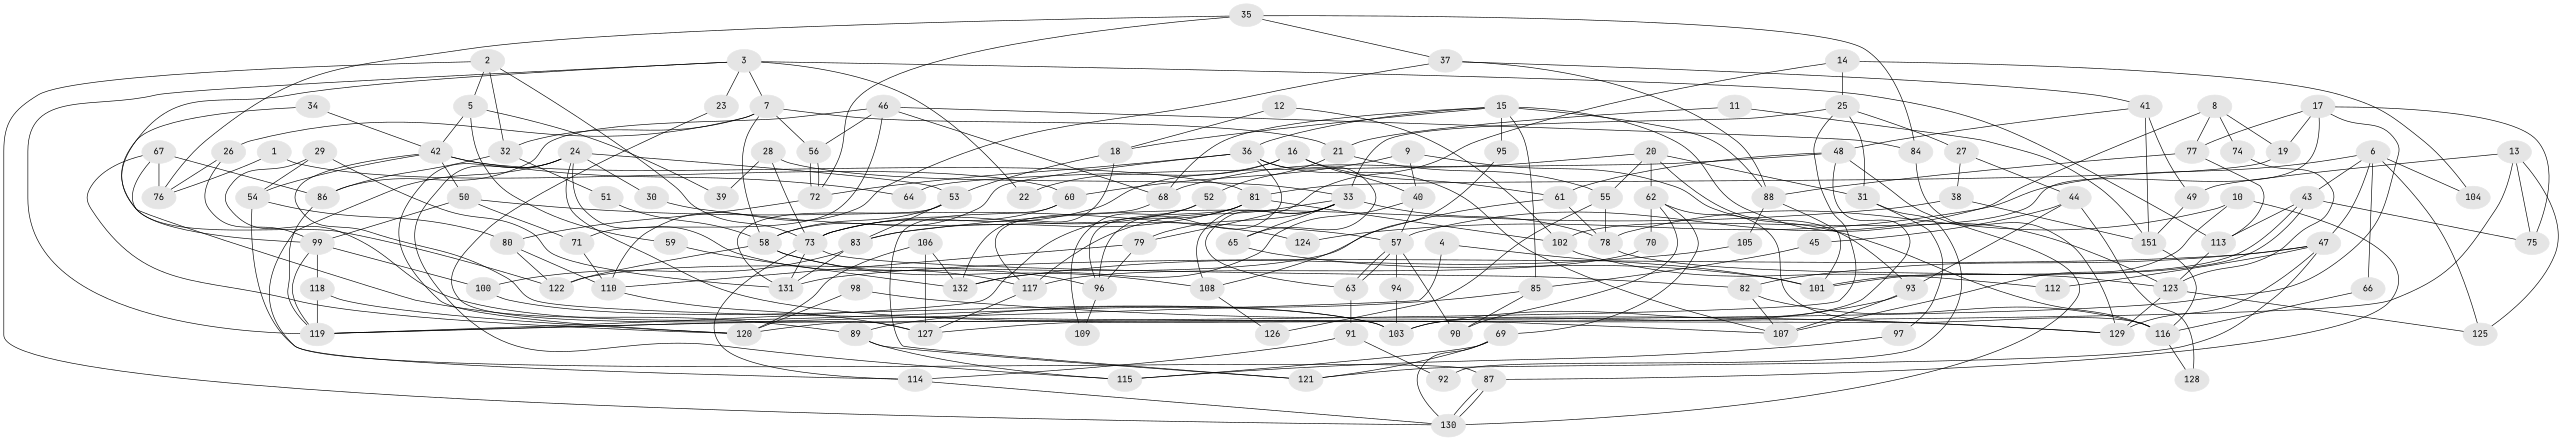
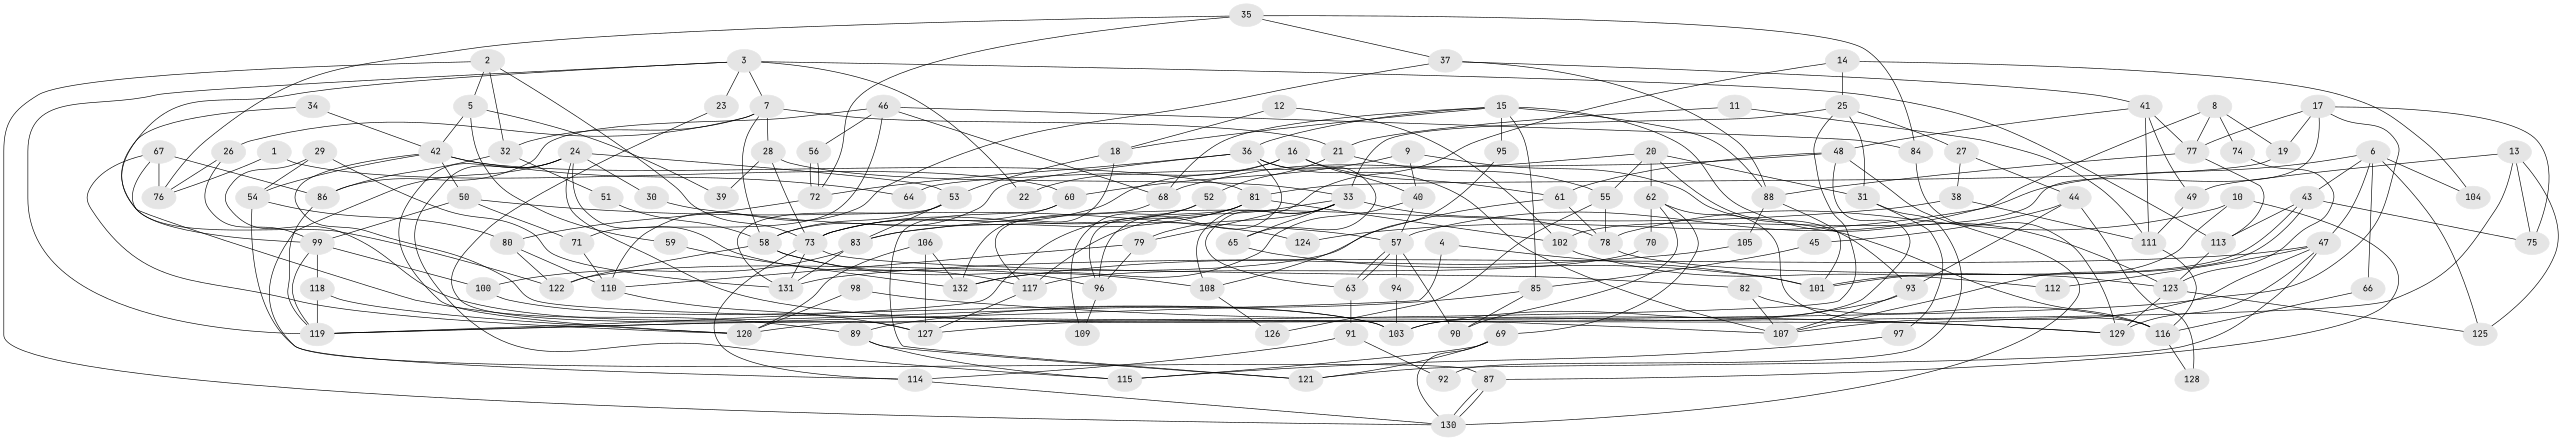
(790, 129) -> (768, 129)
none -> (2169, 129)
(2149, 243) -> (2149, 243)
(2034, 263) -> (2059, 319)
